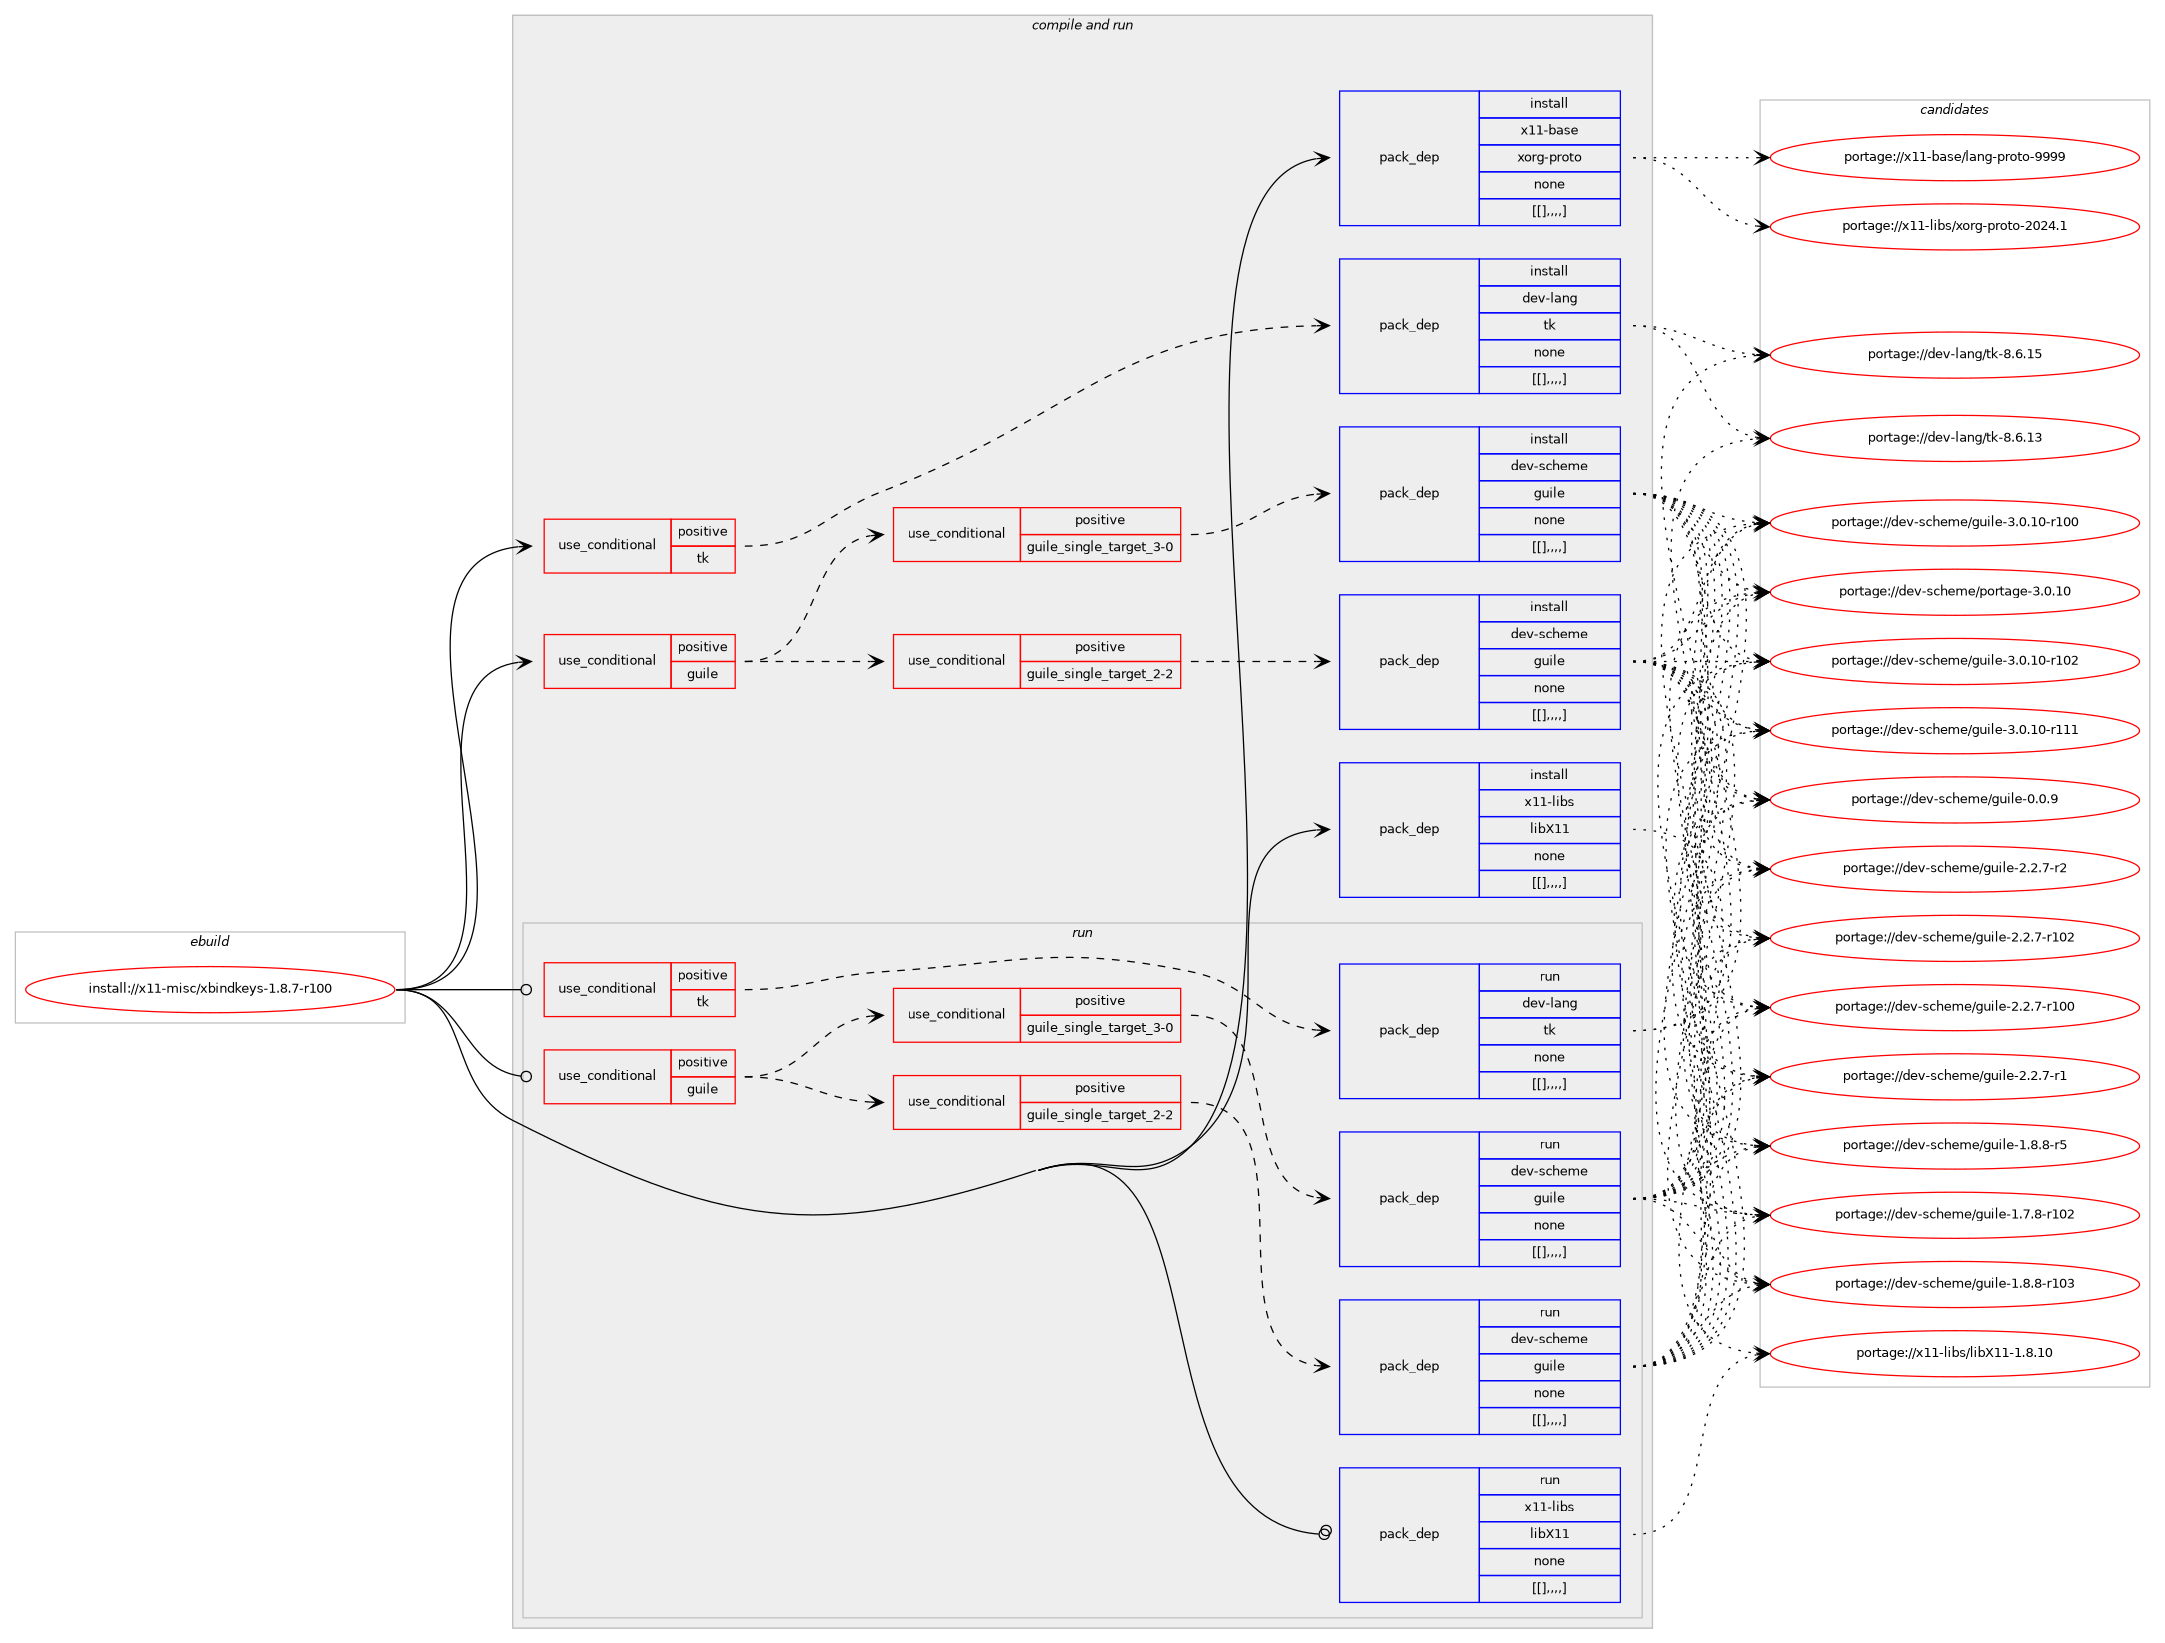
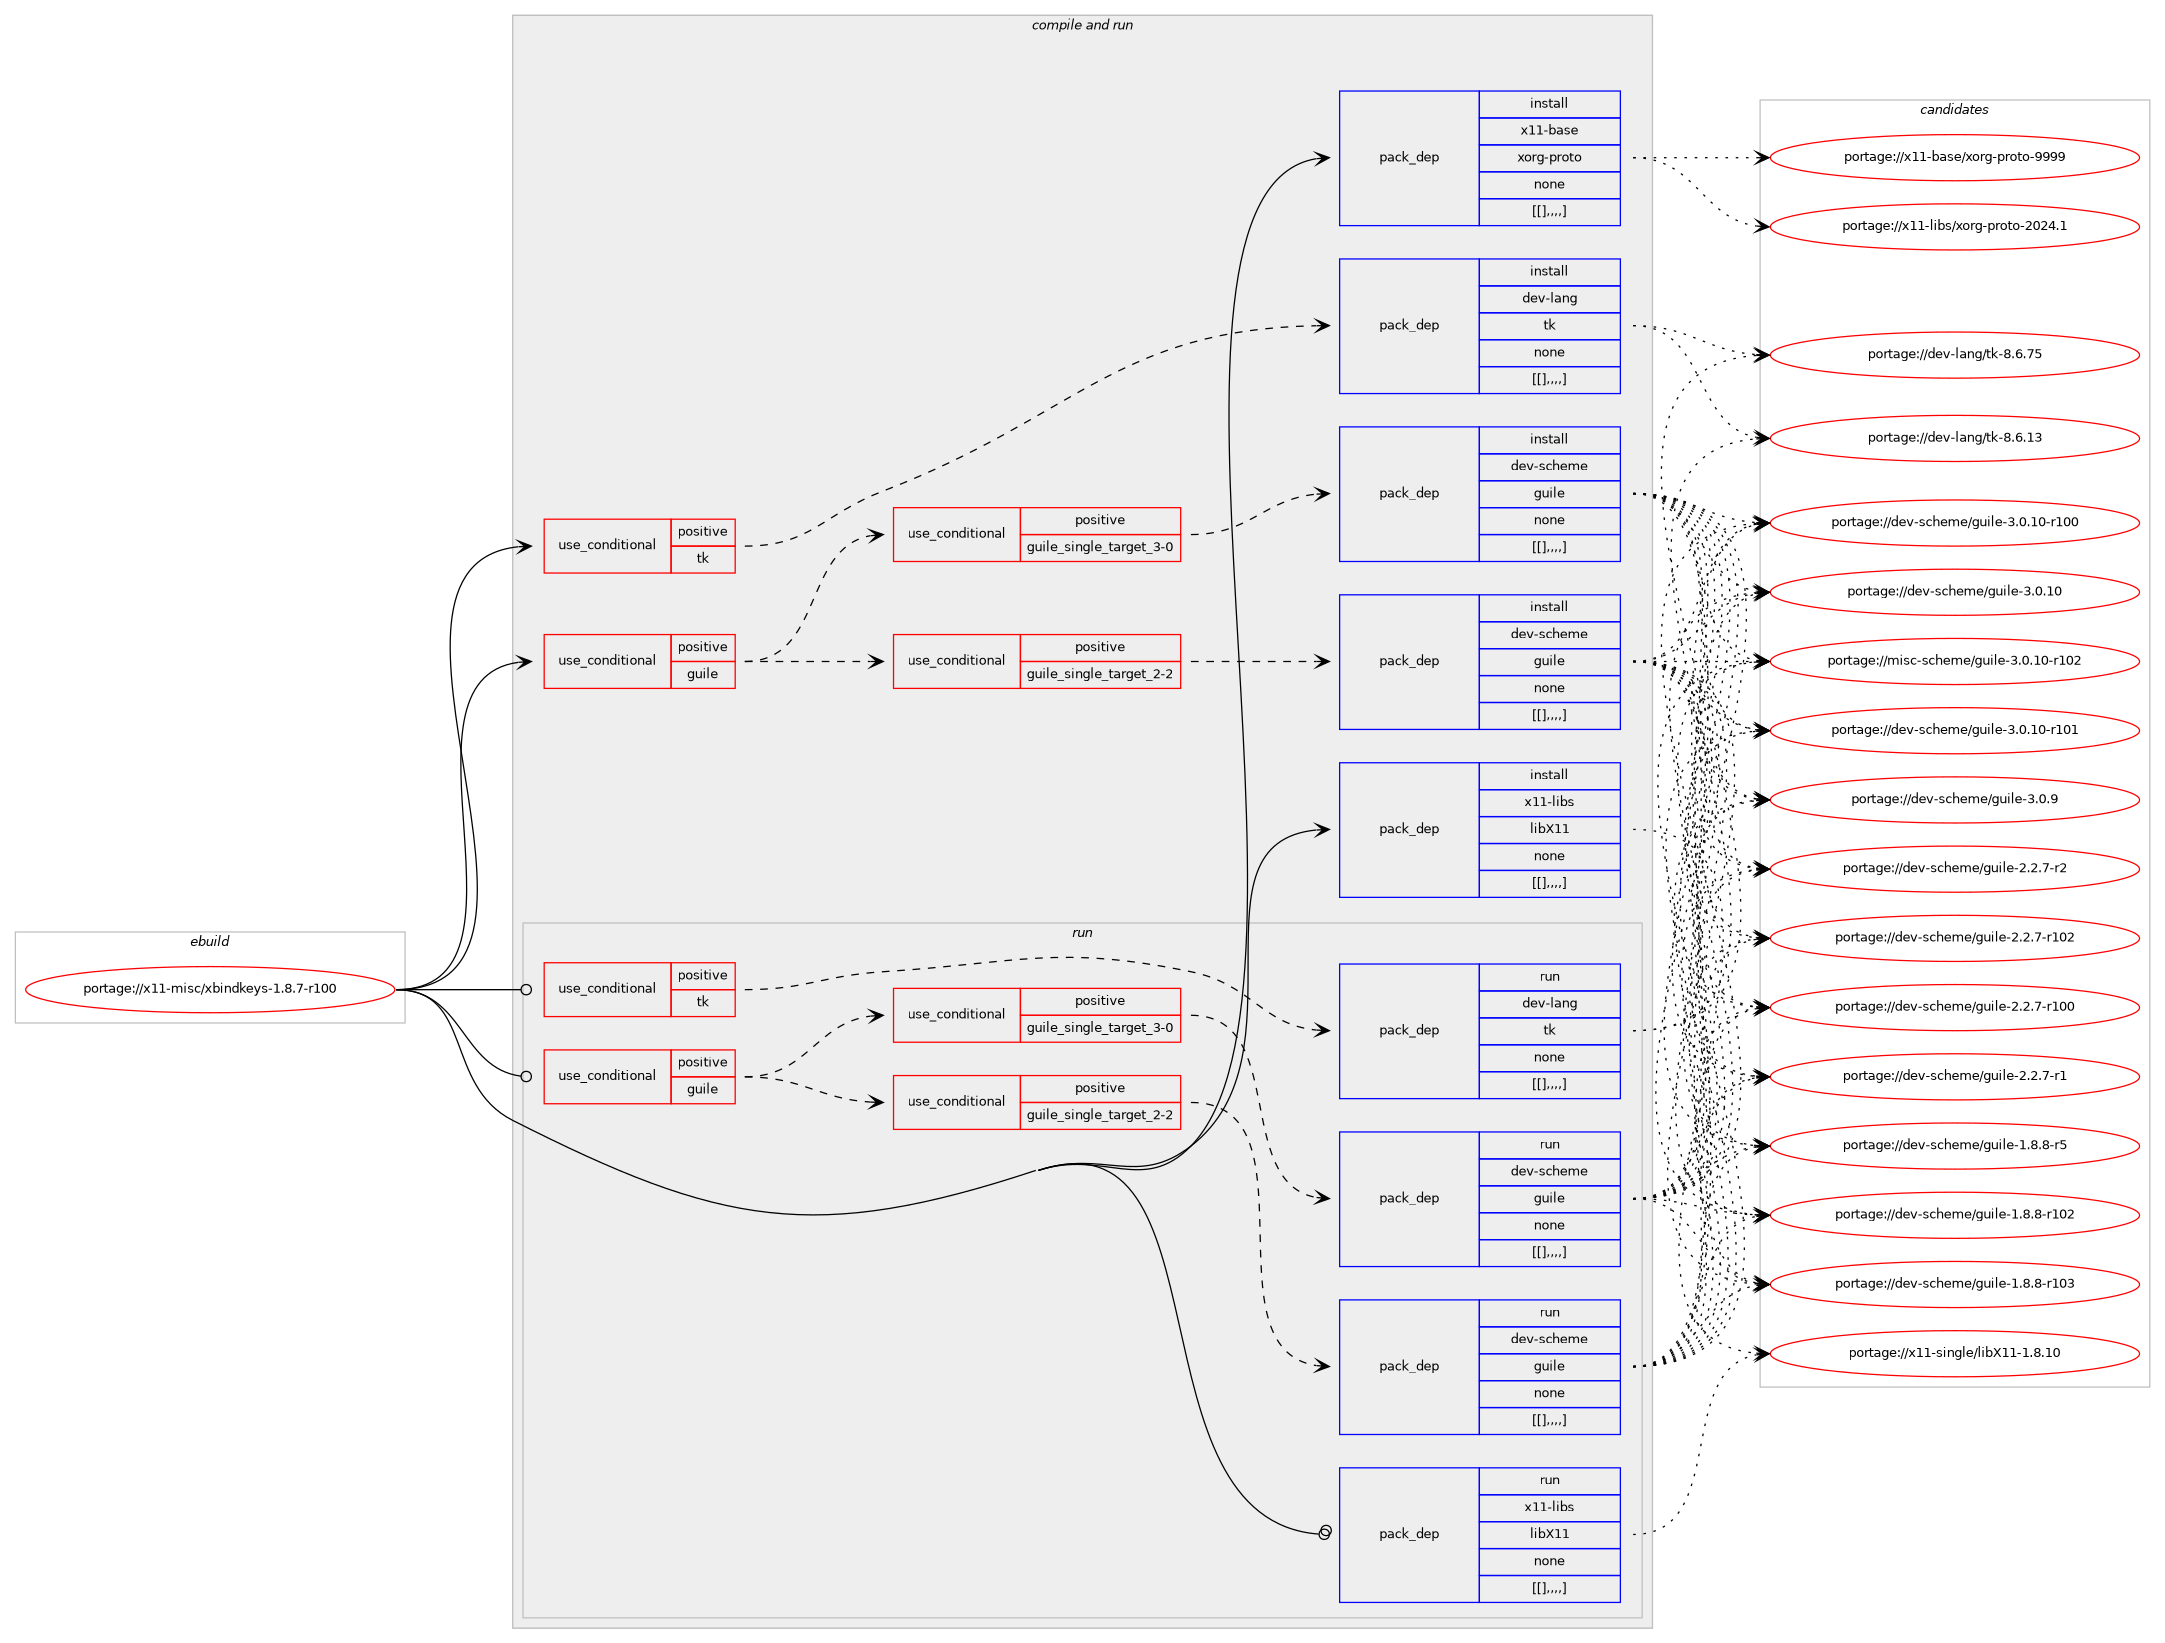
(1955, 158) -> (1955, 158)
(1955, 355) -> (1955, 355)
(1955, 592) -> (1955, 592)
(1955, 661) -> (1955, 661)
(1955, 731) -> (1955, 731)
(1955, 800) -> (1955, 800)
(210, 990) -> (210, 990)
(1955, 1215) -> (1955, 1215)
(1955, 1354) -> (1955, 1354)
